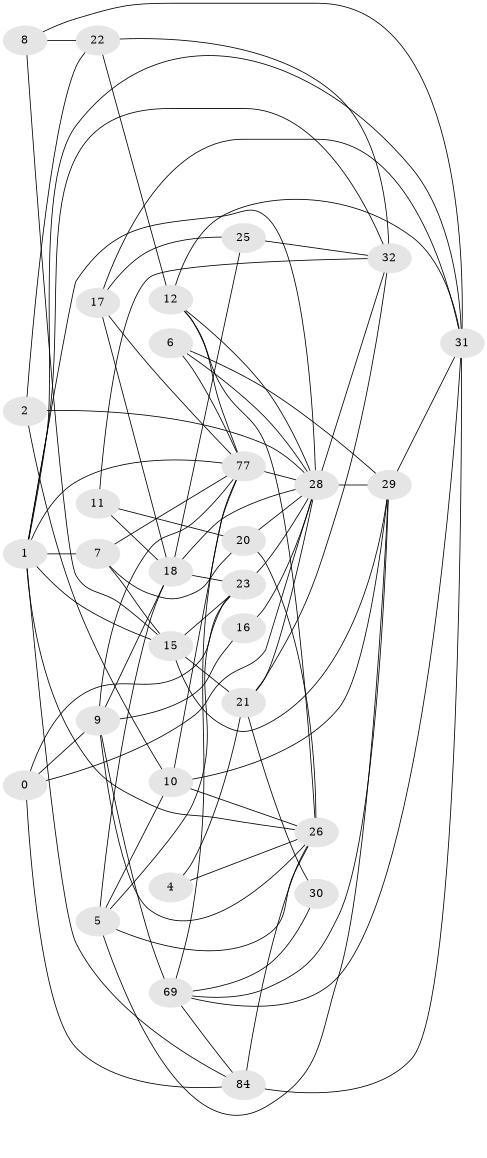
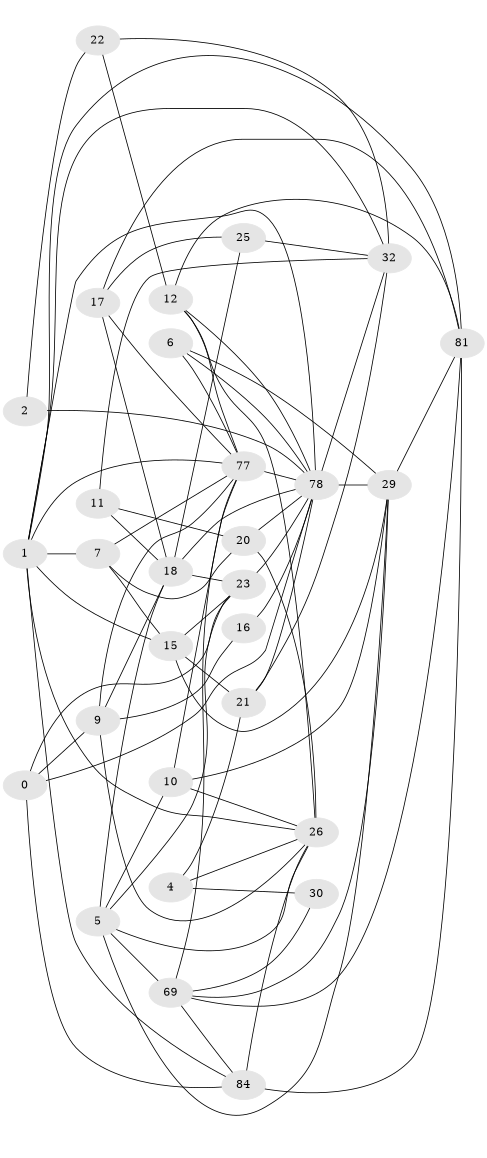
(25, 40) -> none
(462, 343) -> (462, 343)
(317, 485) -> (317, 485)
(80, 613) -> none
(274, 800) -> (244, 891)
(125, 846) -> (135, 957)
